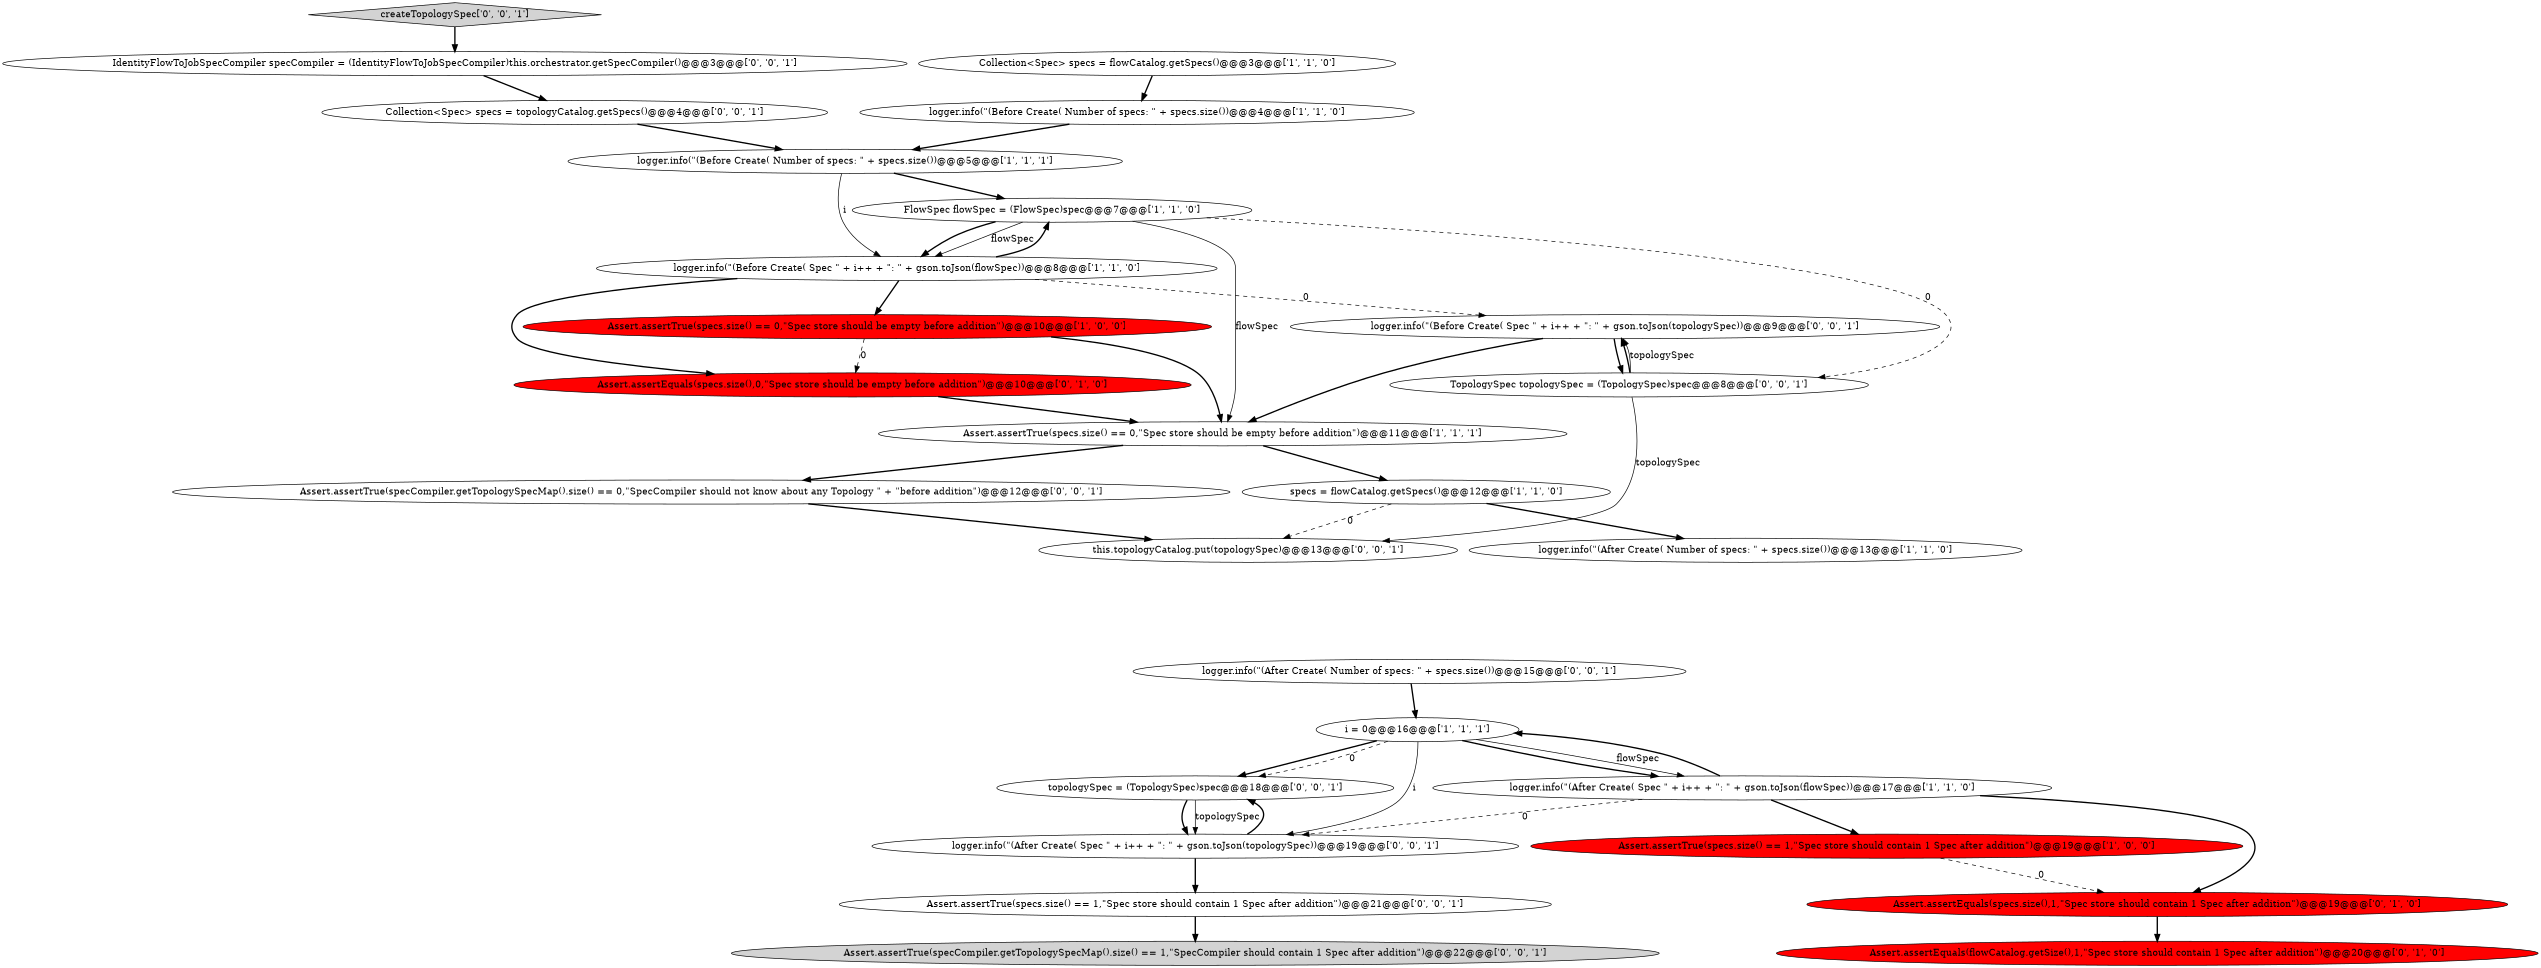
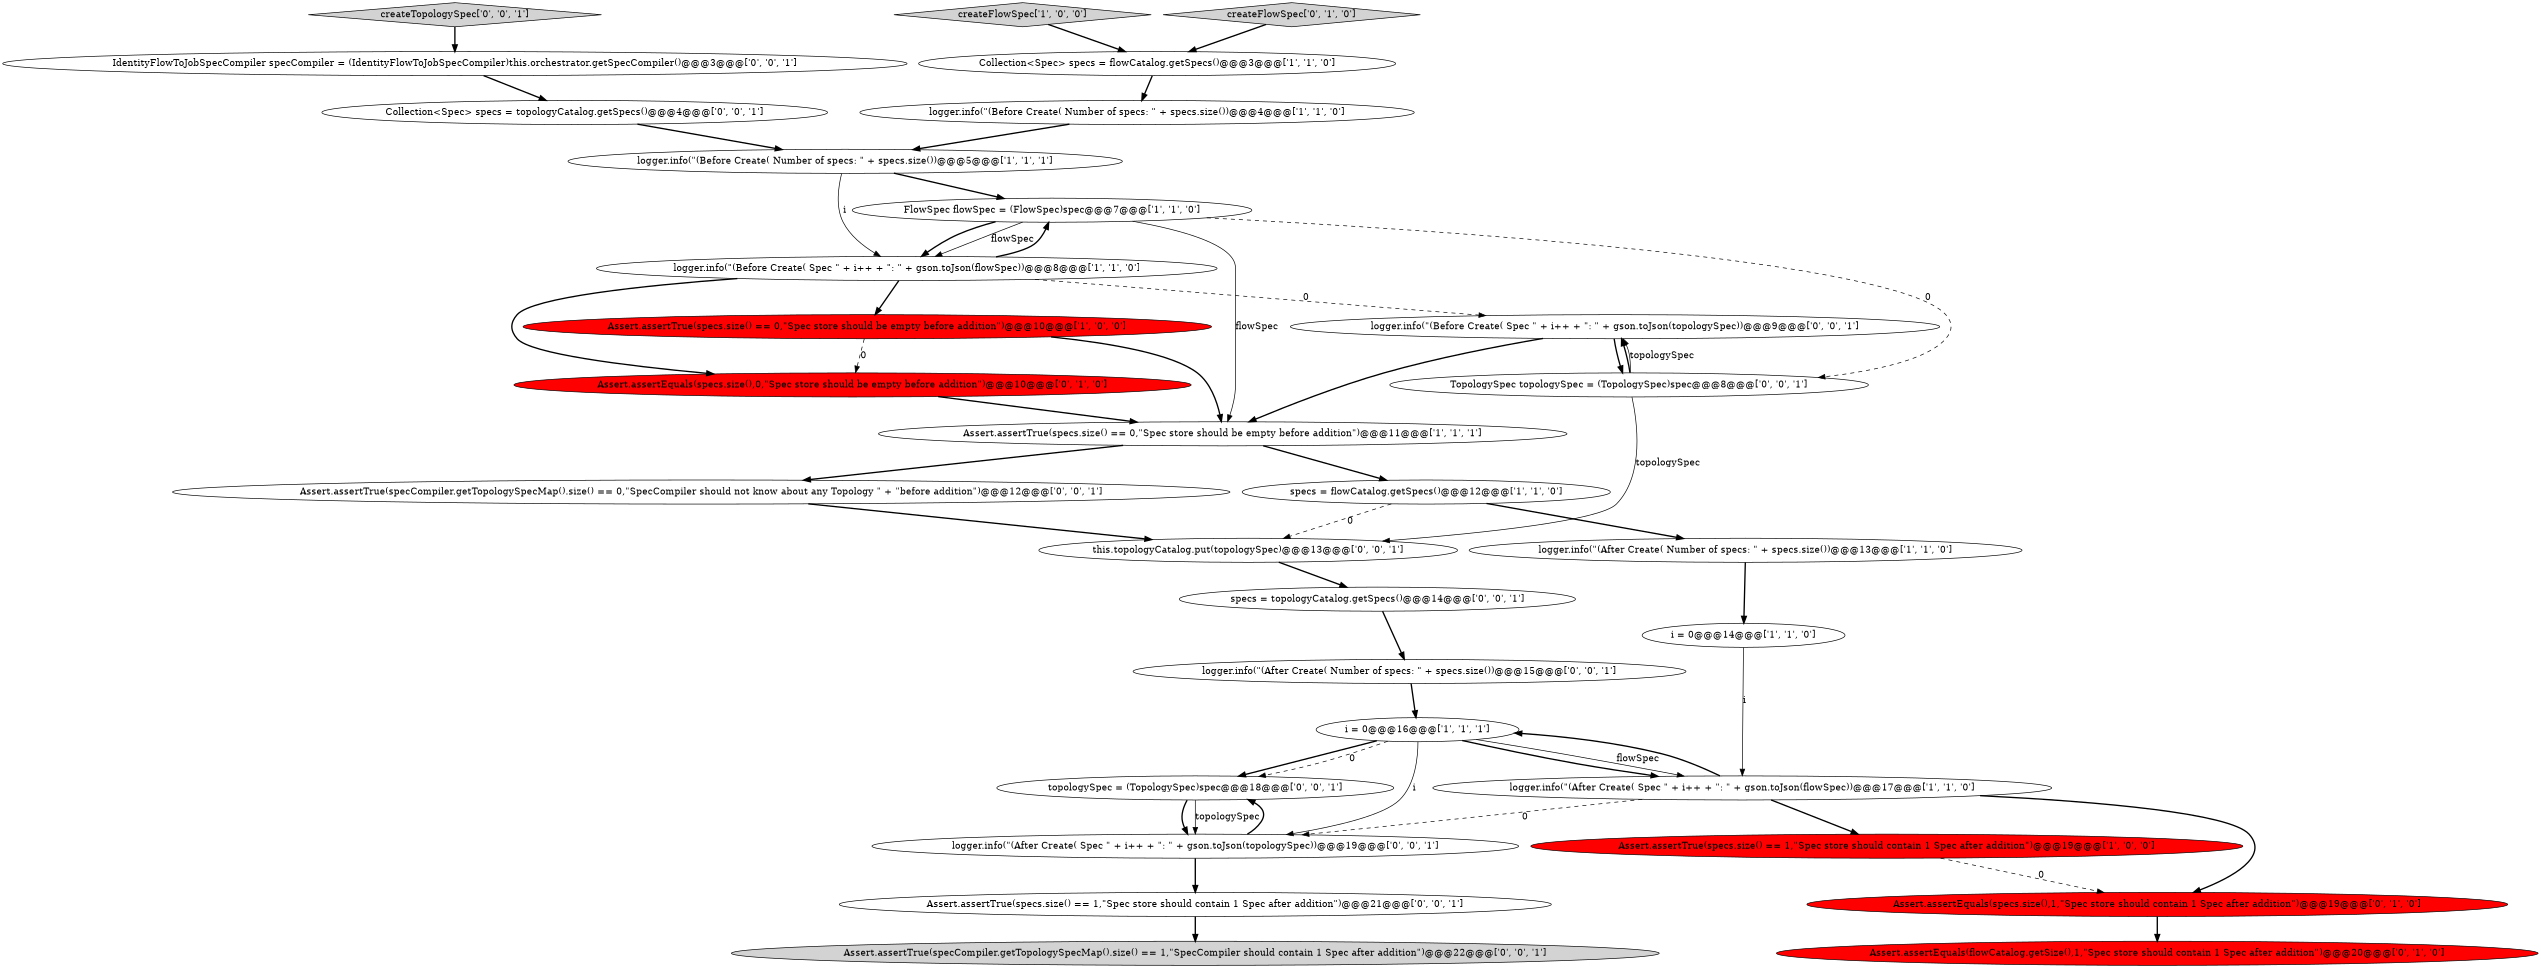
none -> (1023, 15)
none -> (1292, 15)
none -> (1377, 599)
none -> (1744, 635)
